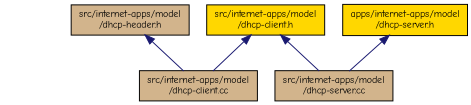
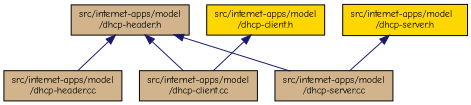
(405, 20) -> (405, 20)
(303, 56) -> (240, 55)
none -> (63, 86)
